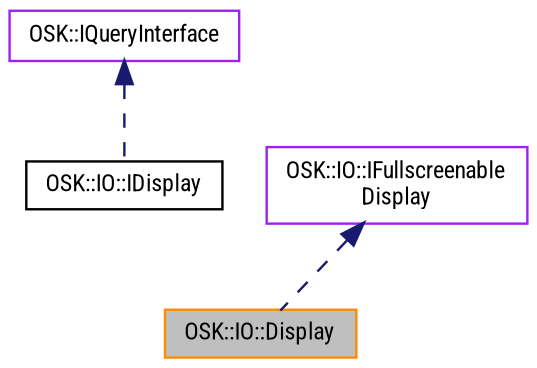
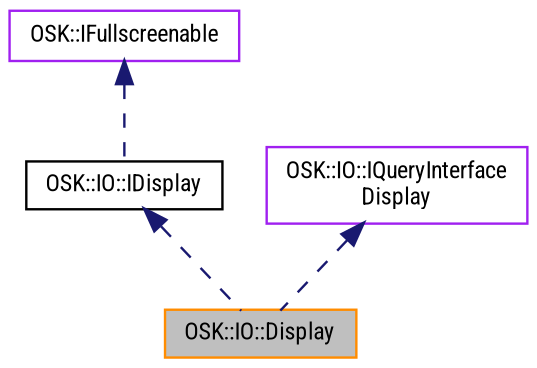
(124, 36) -> (124, 36)
(397, 185) -> (397, 185)
none -> (201, 269)
